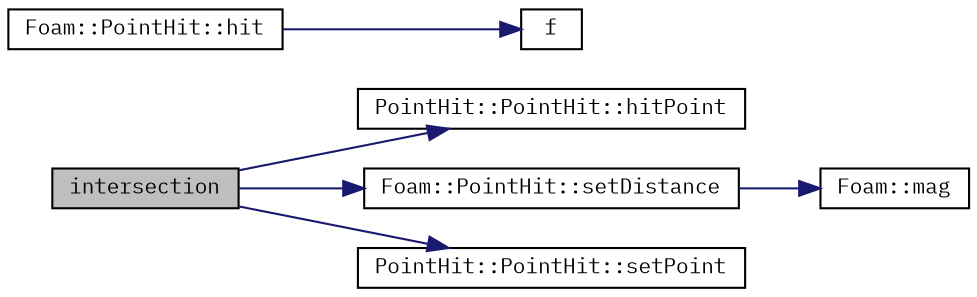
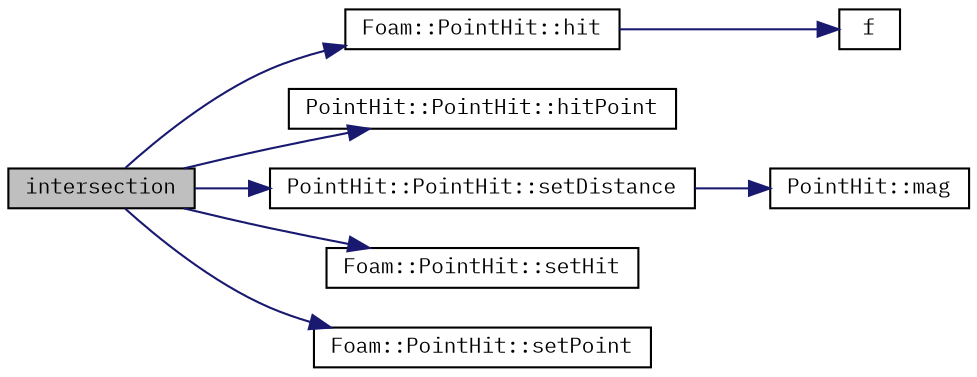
none -> (218, 97)
(552, 188) -> (482, 188)
(895, 188) -> (870, 188)
none -> (482, 268)
(552, 268) -> (482, 347)
